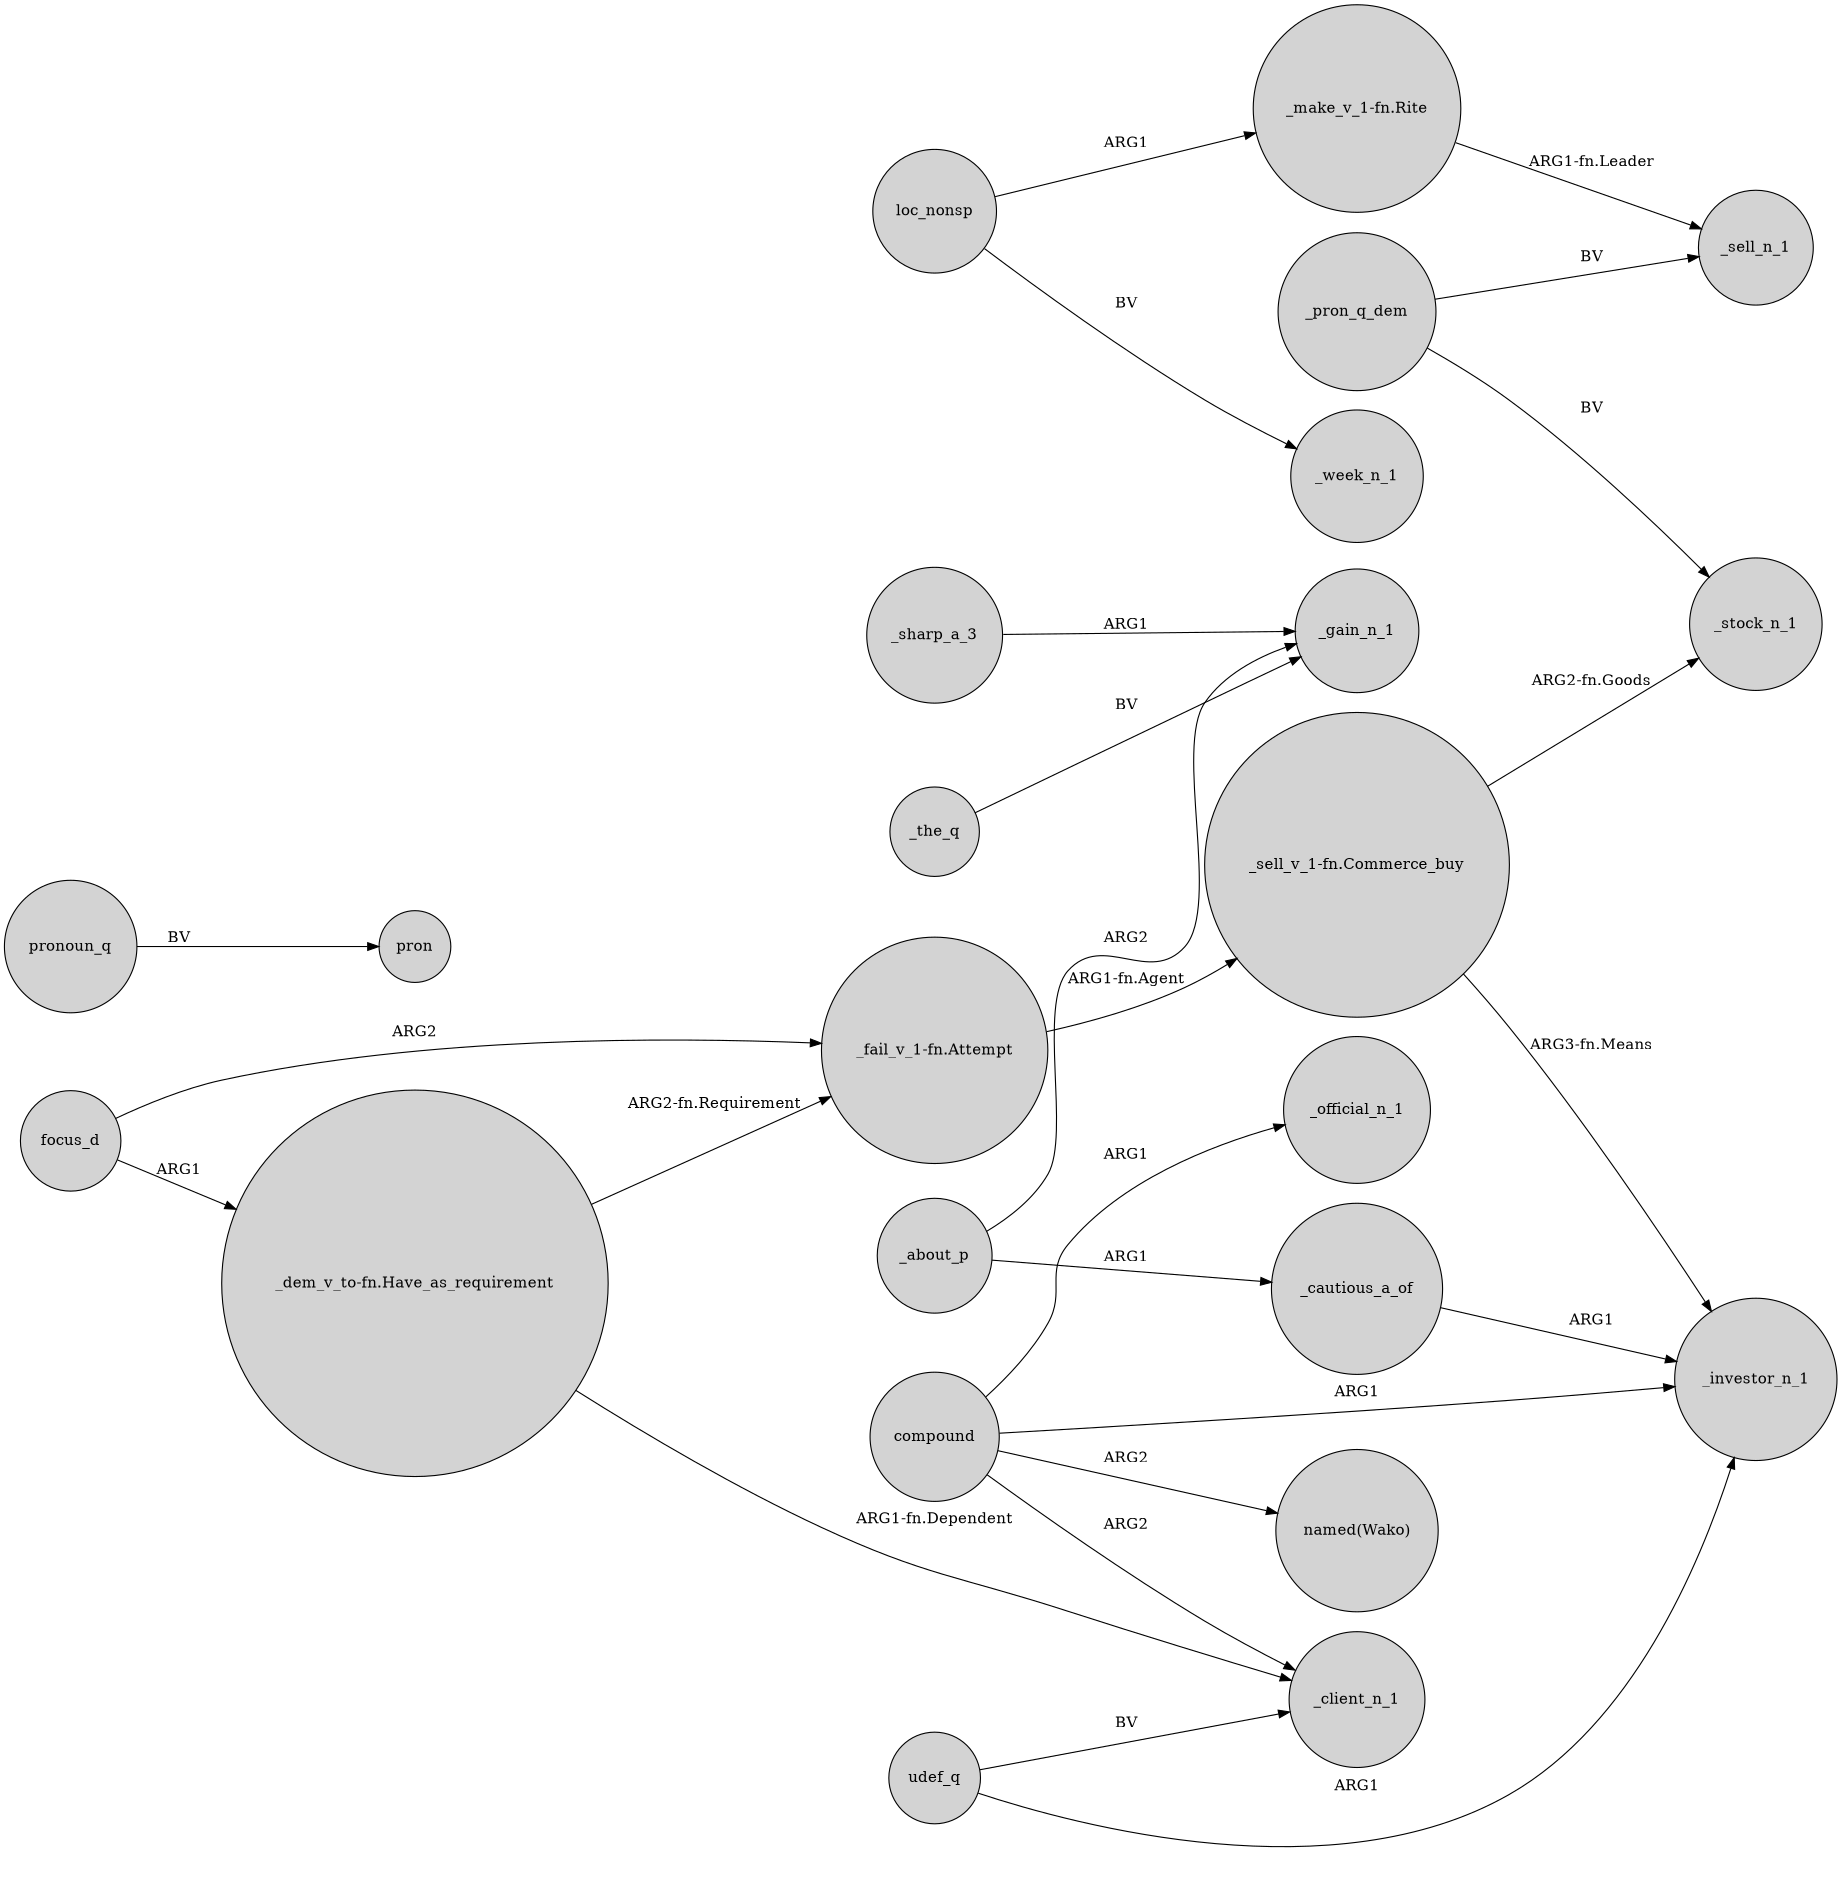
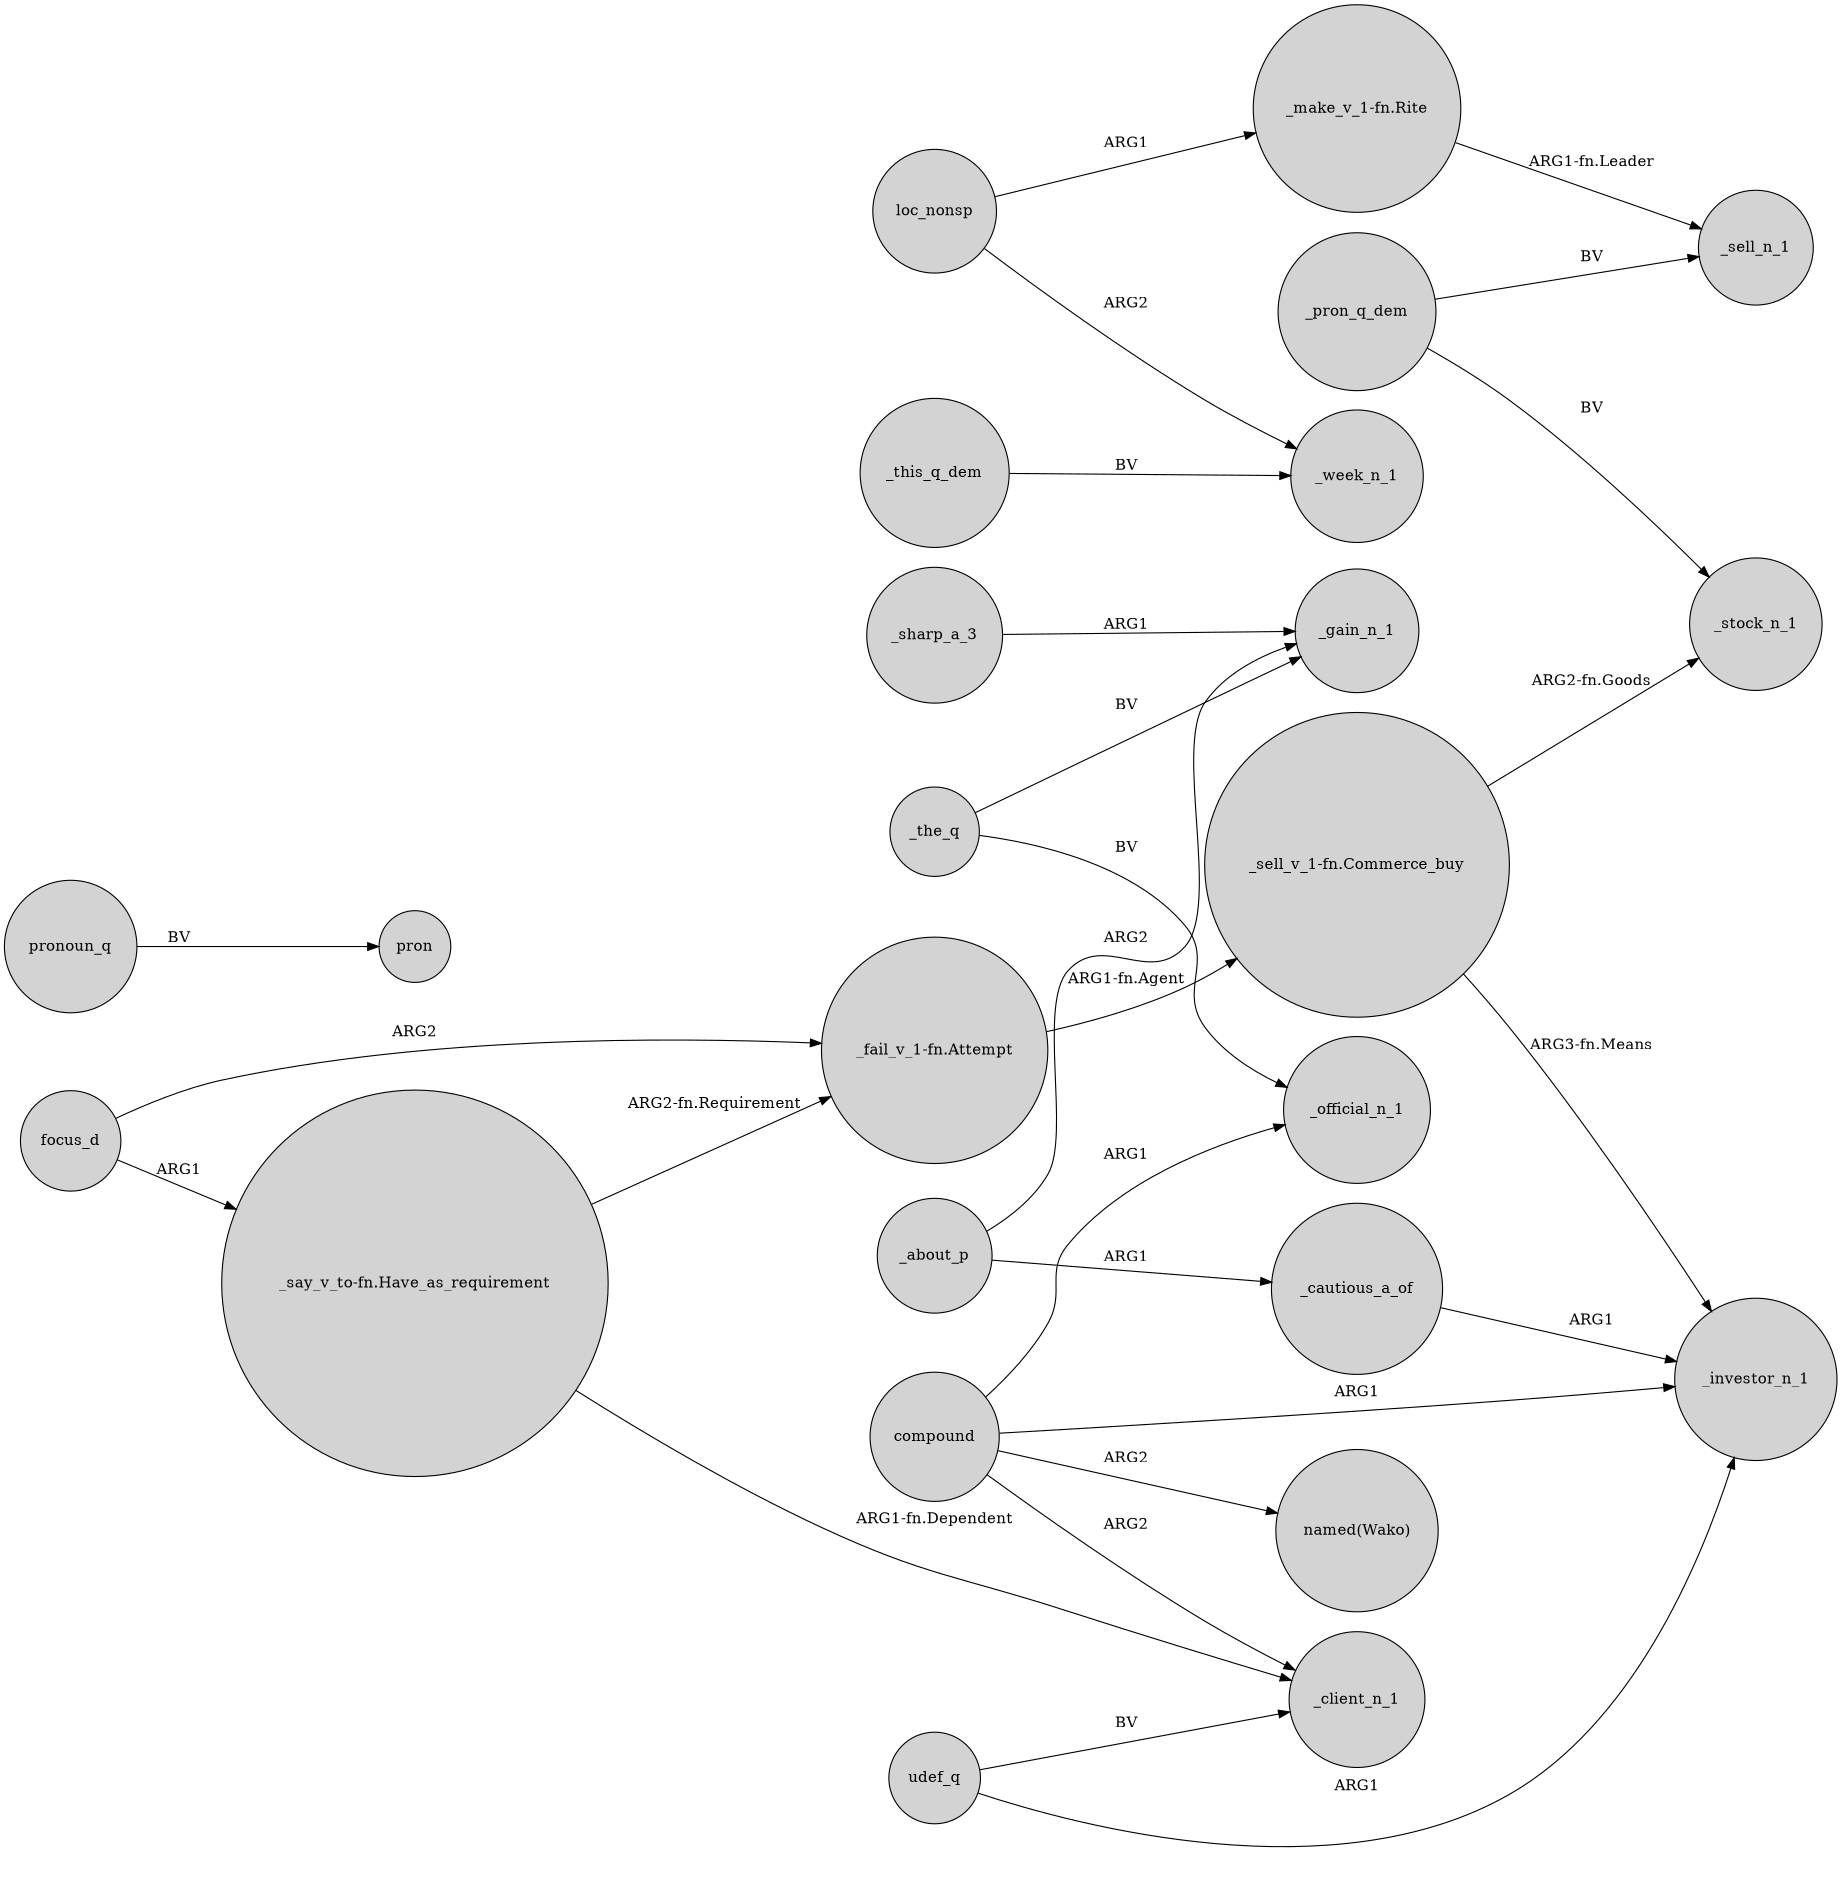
(1126, 303) -> (1126, 303)
none -> (935, 473)
none -> (1174, 915)
(415, 1283) -> (415, 1283)
